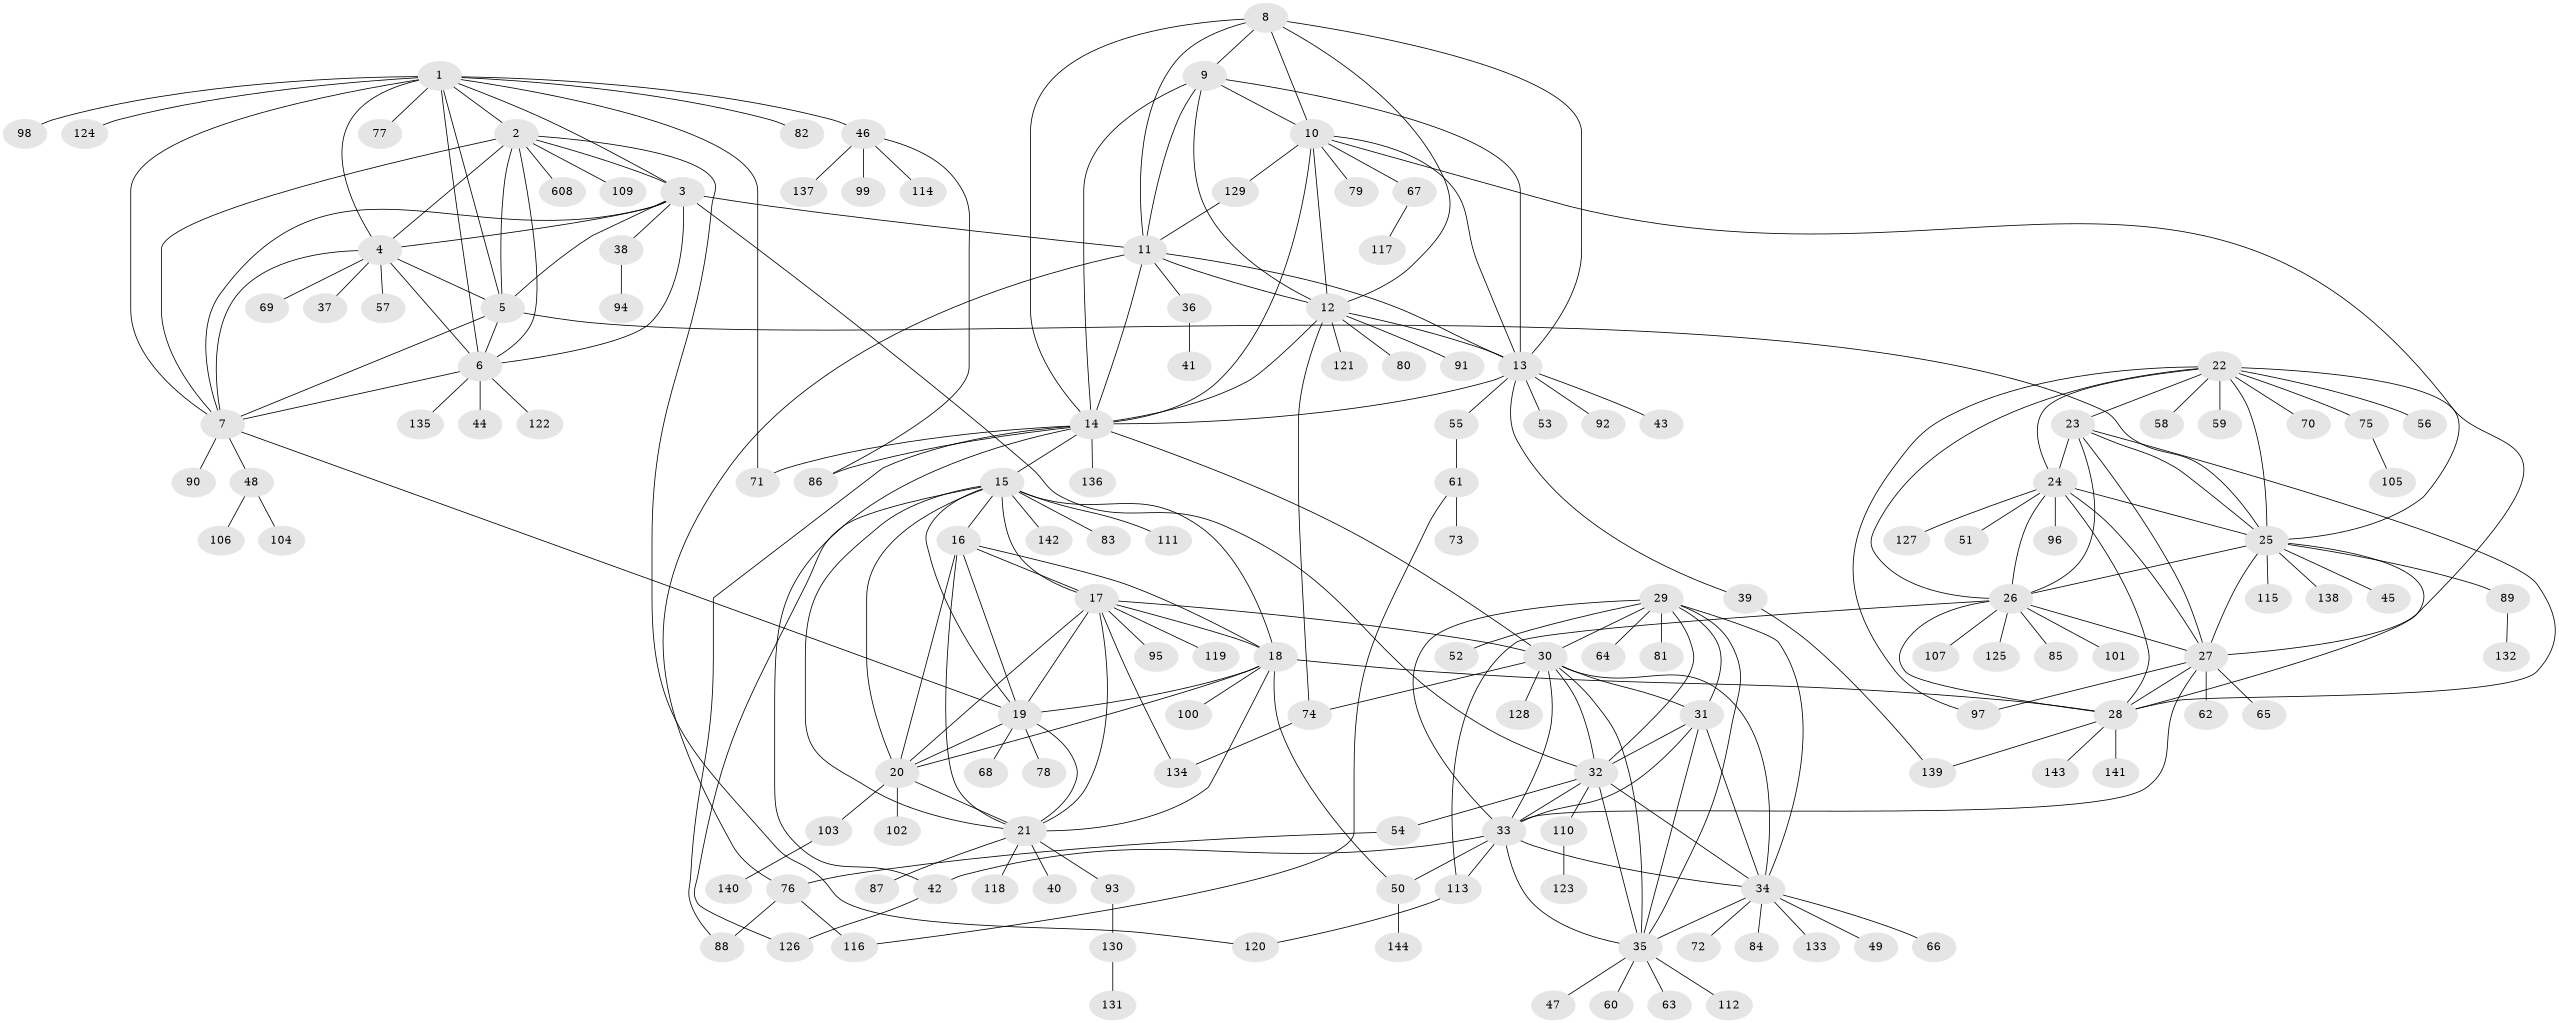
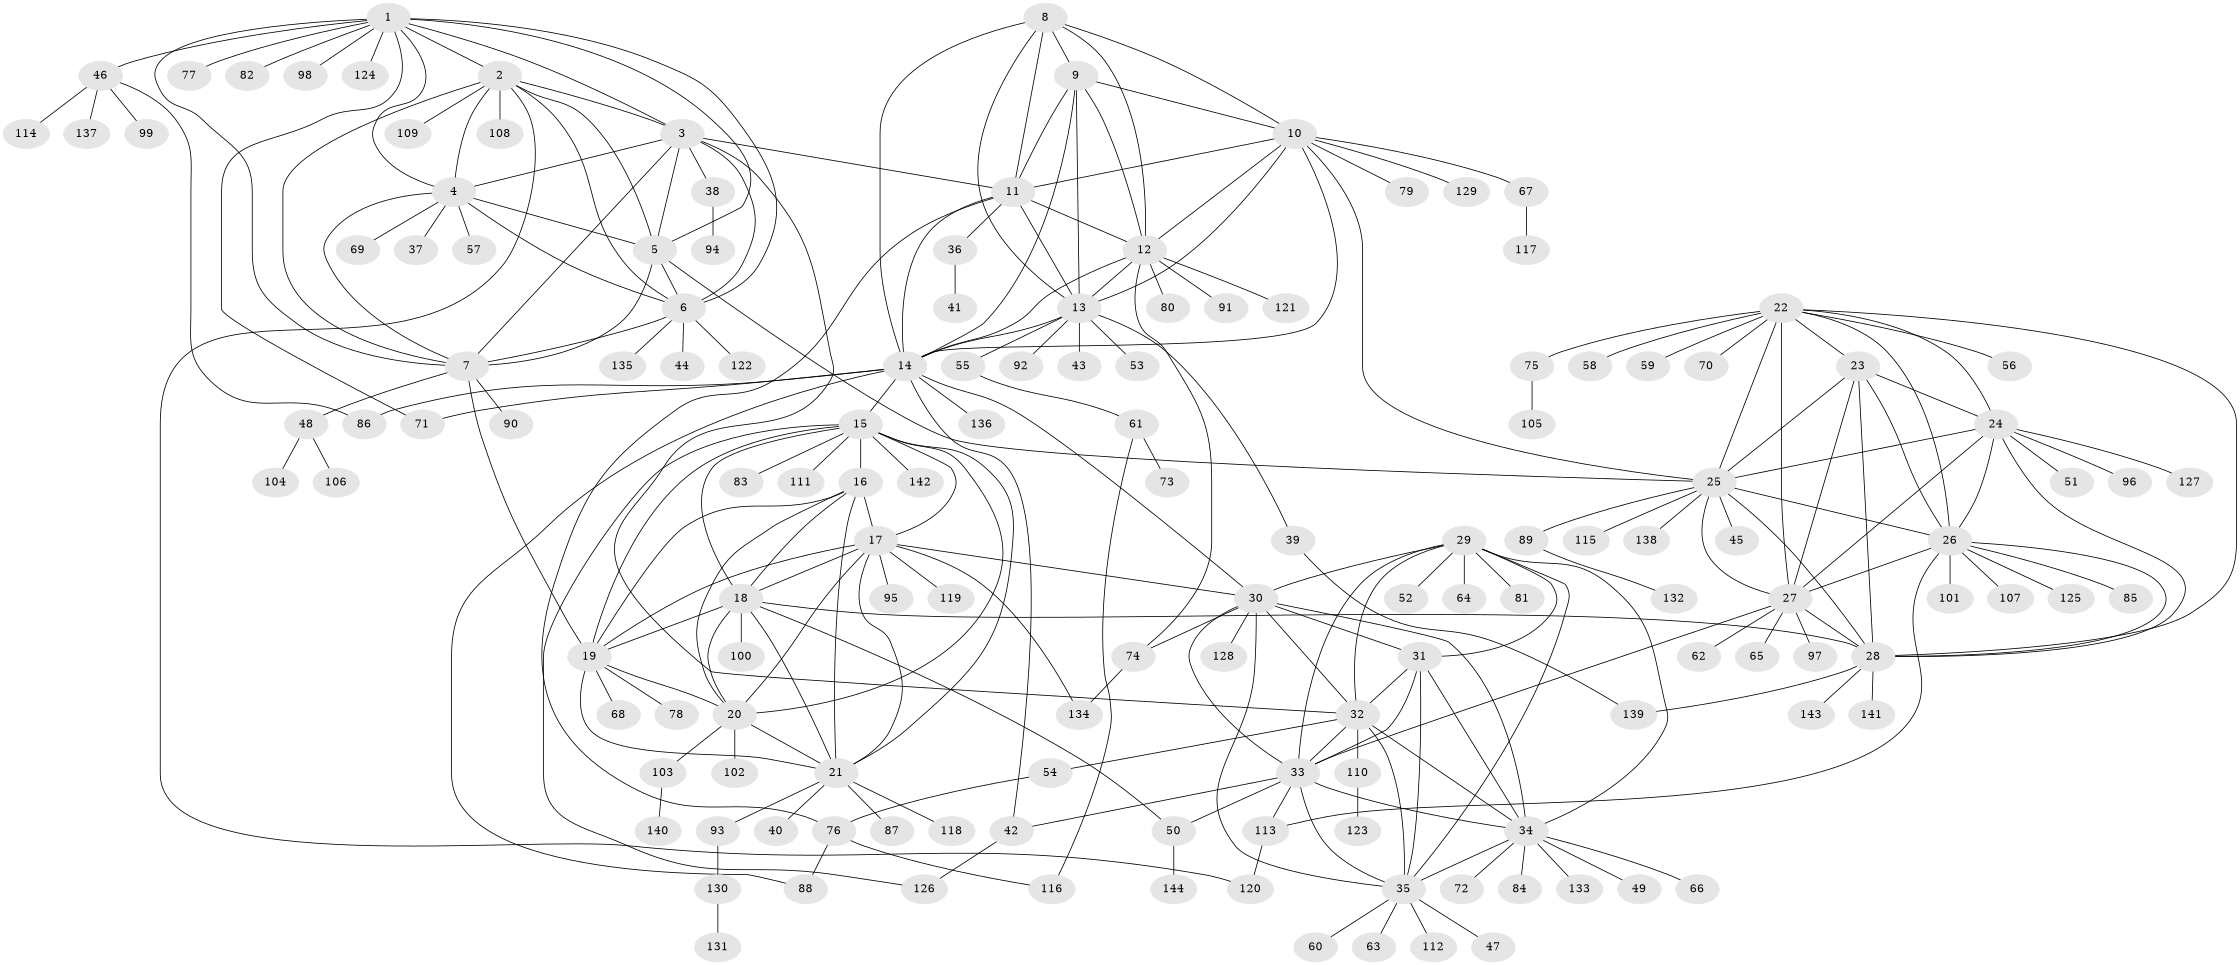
(562, 192) -> (500, 134)
(1190, 221) -> (1154, 163)
(1904, 454) -> (2237, 445)
